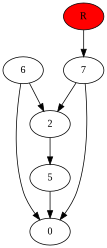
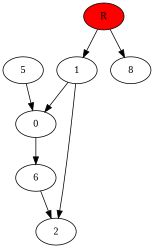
(84, 70) -> (77, 70)
none -> (131, 70)
(50, 147) -> none
(17, 150) -> (36, 147)
